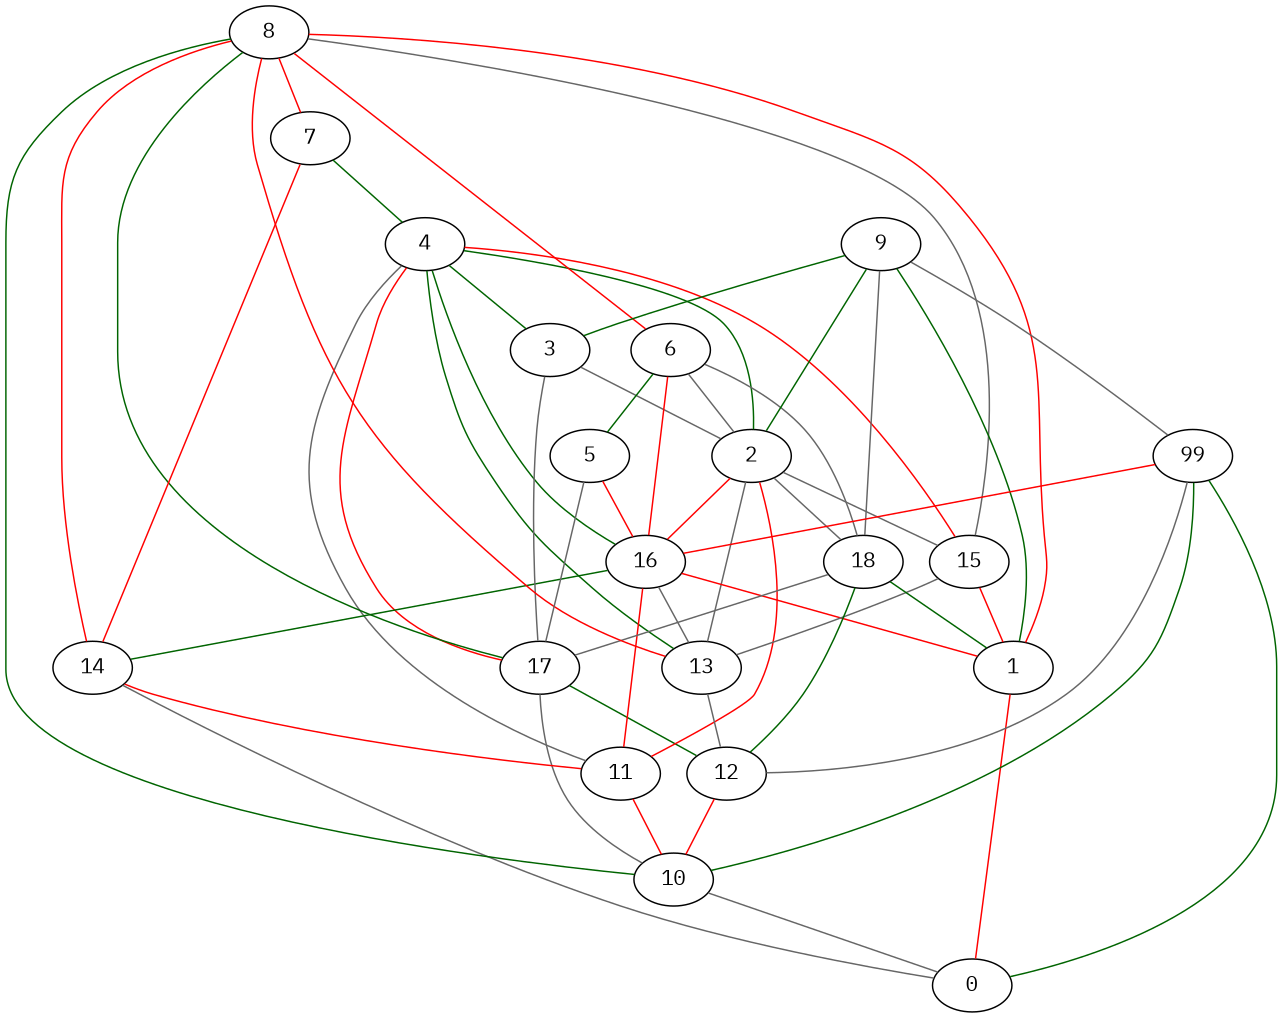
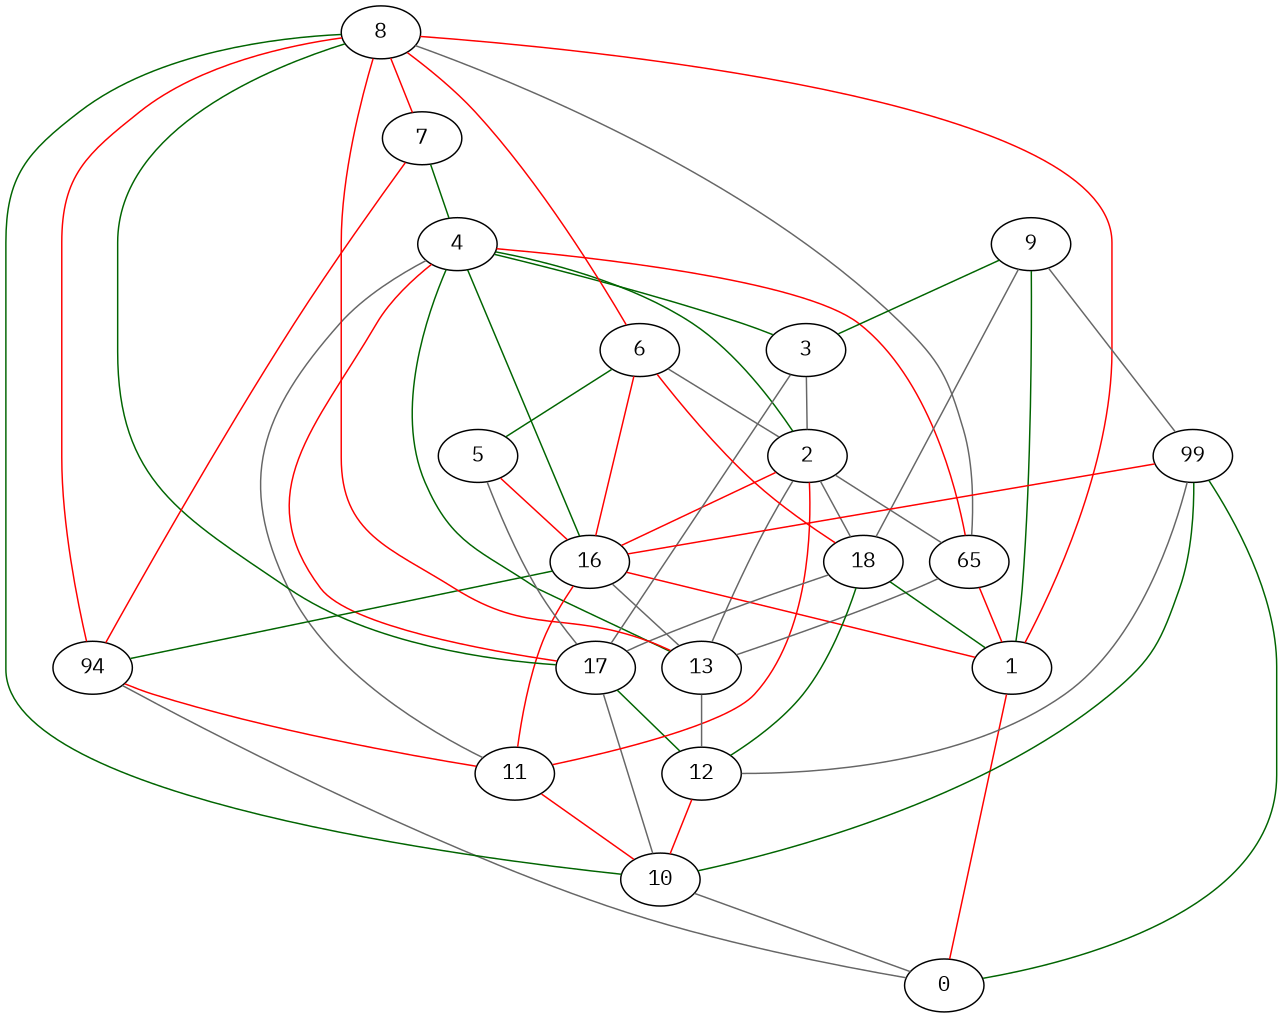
(816, 350) -> none
(804, 429) -> (743, 471)
(969, 562) -> (969, 562)
(93, 668) -> (93, 668)
